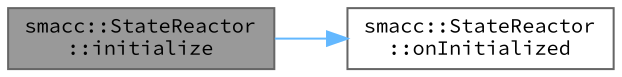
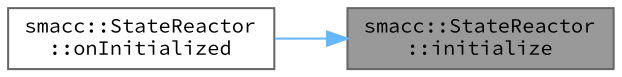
(301, 39) -> (301, 39)
